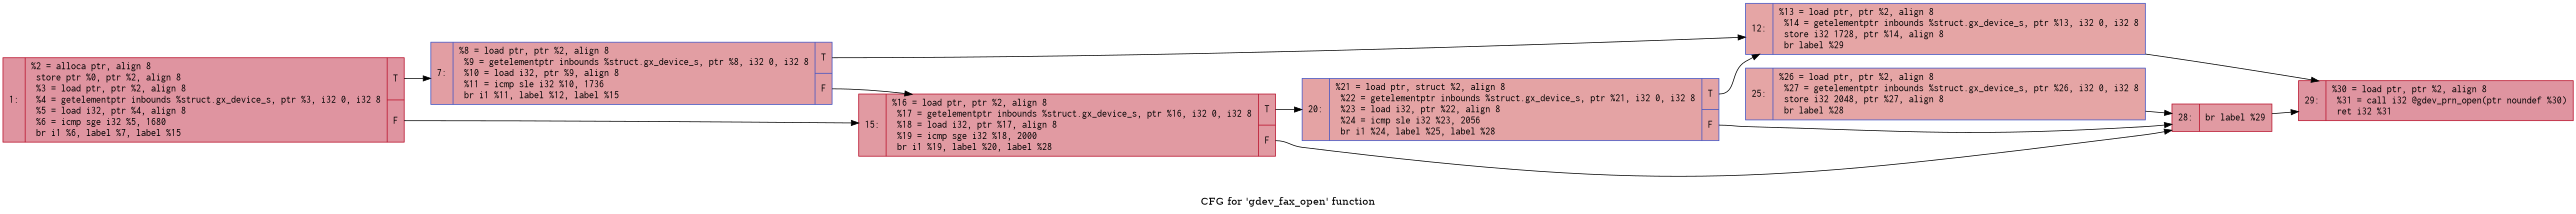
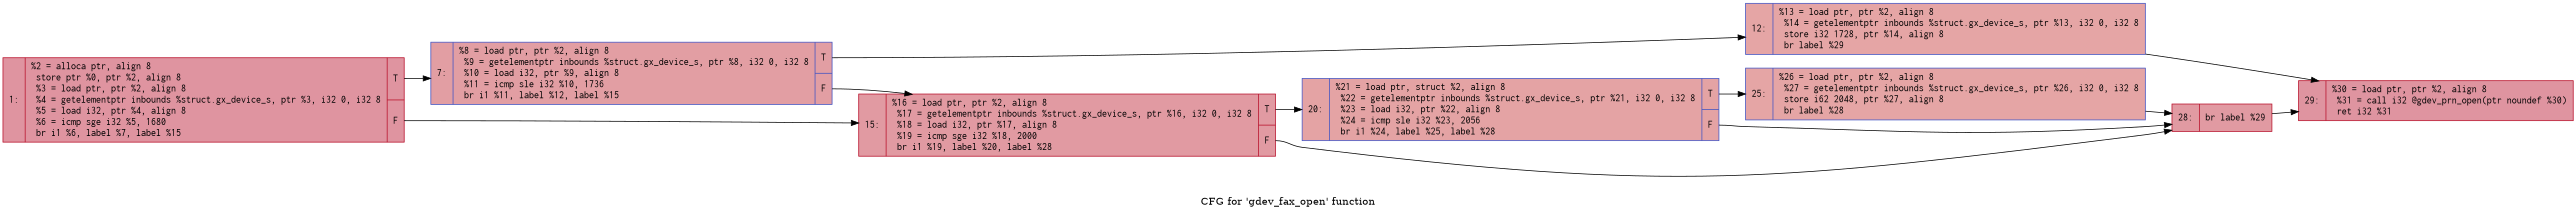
(1735, 76) -> (1728, 94)
(1861, 99) -> (1861, 99)
